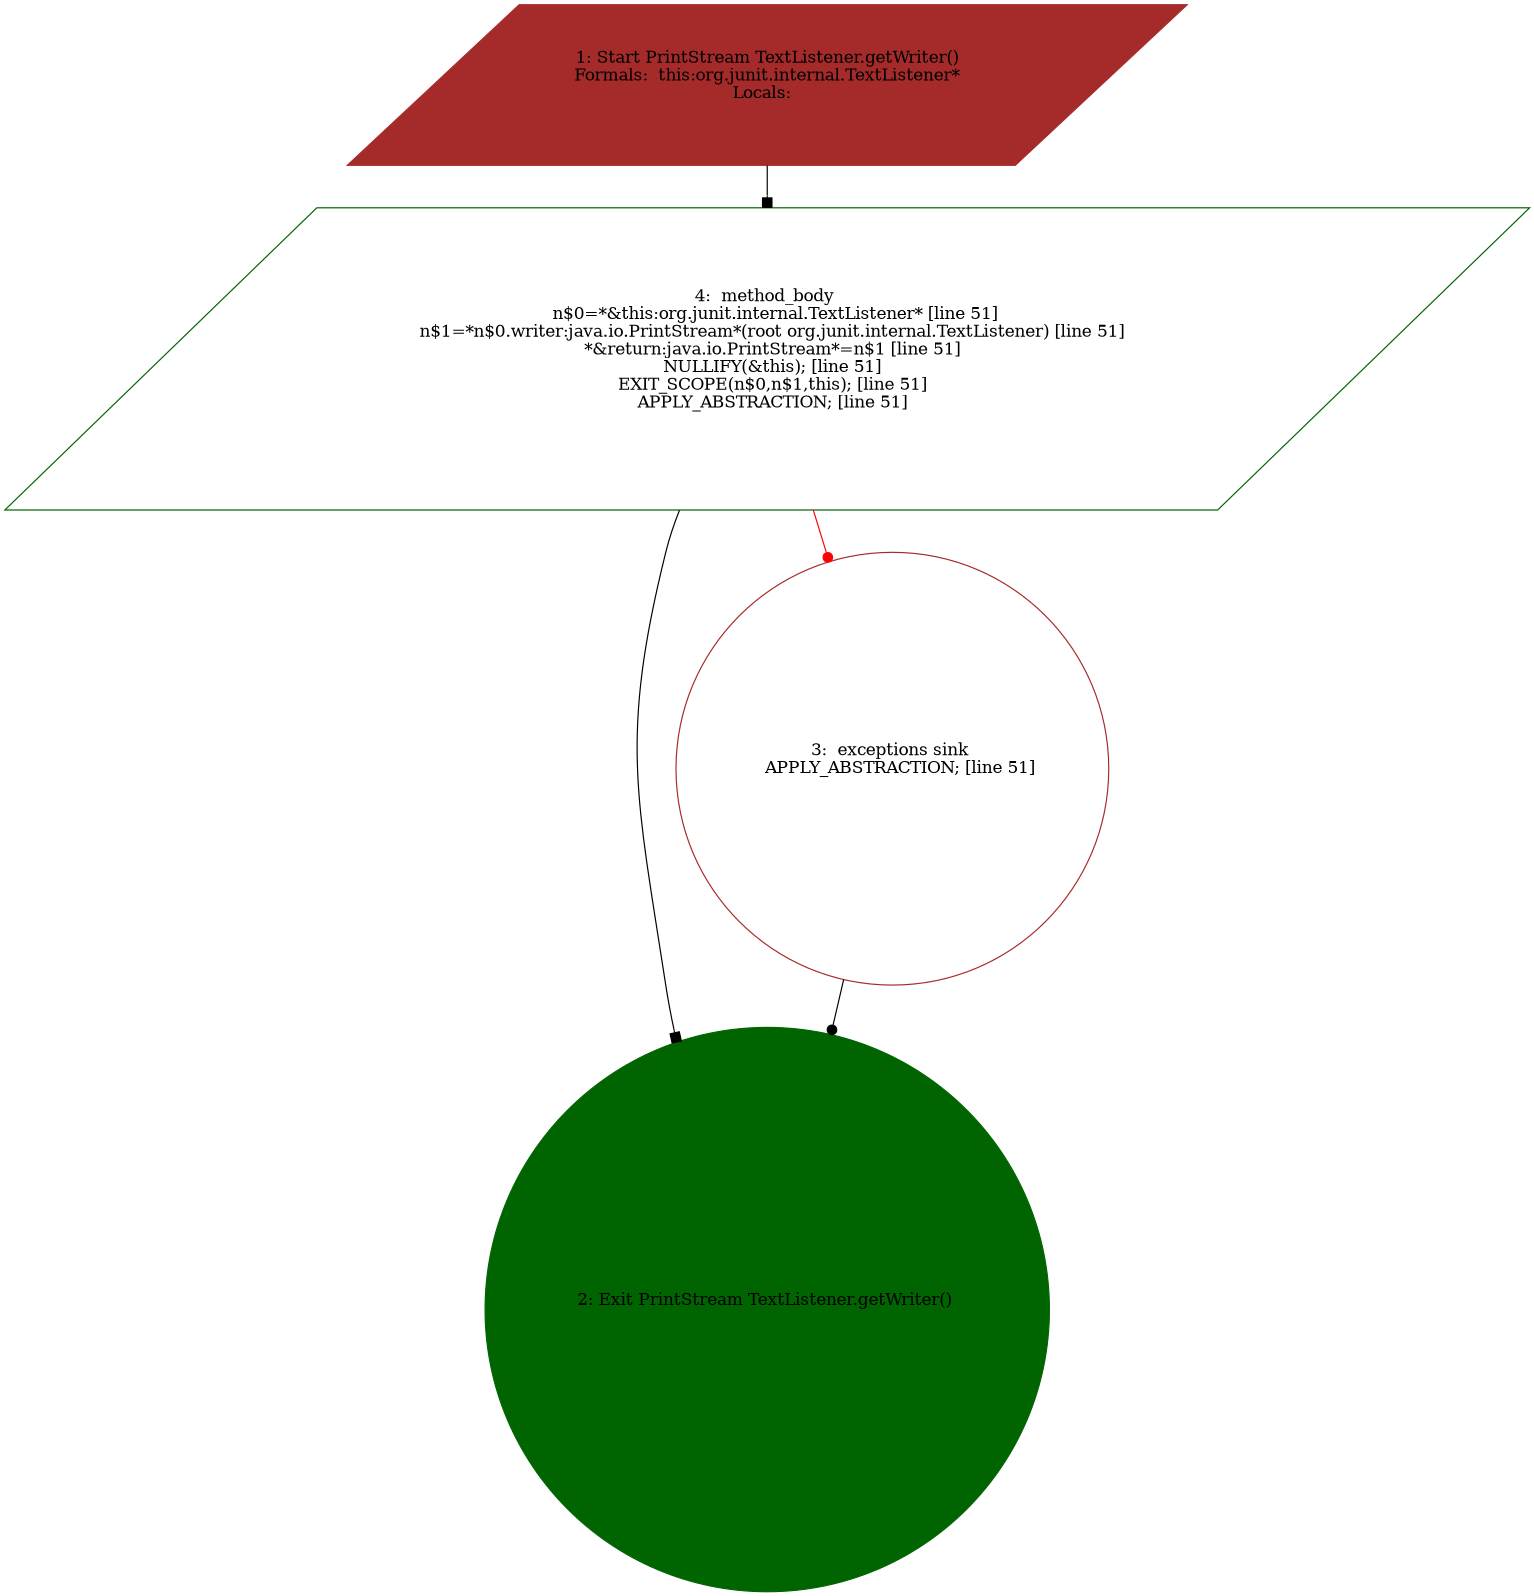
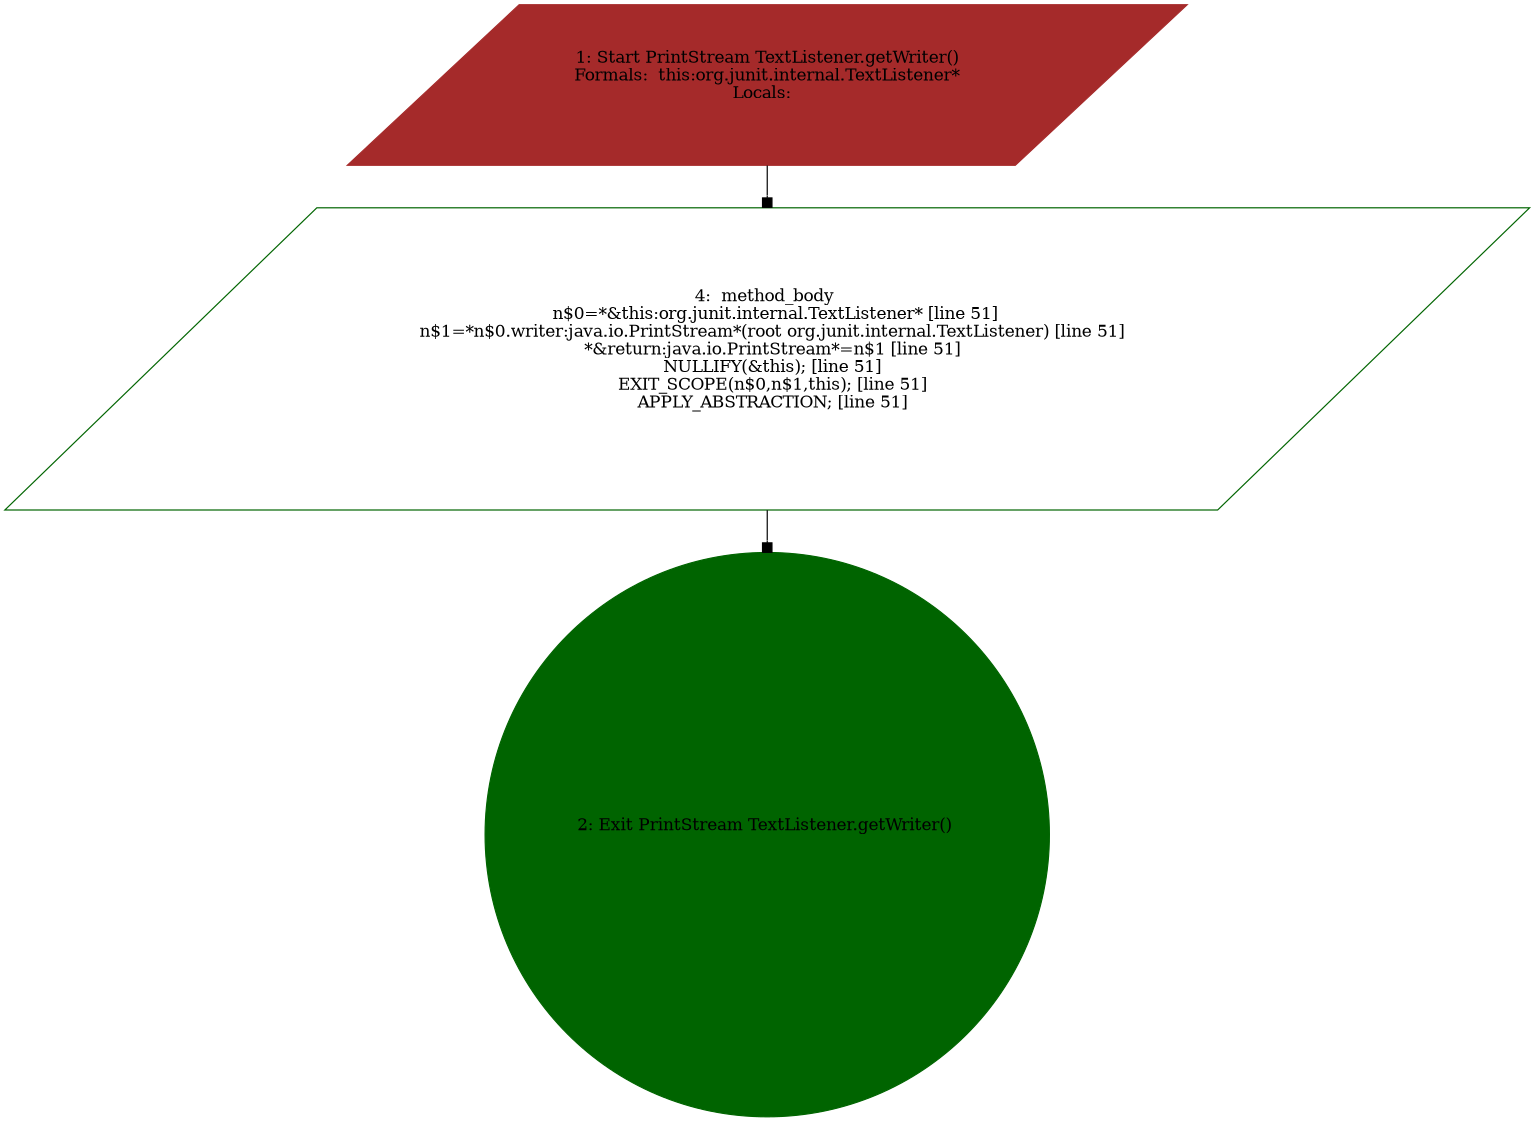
(892, 769) -> none
